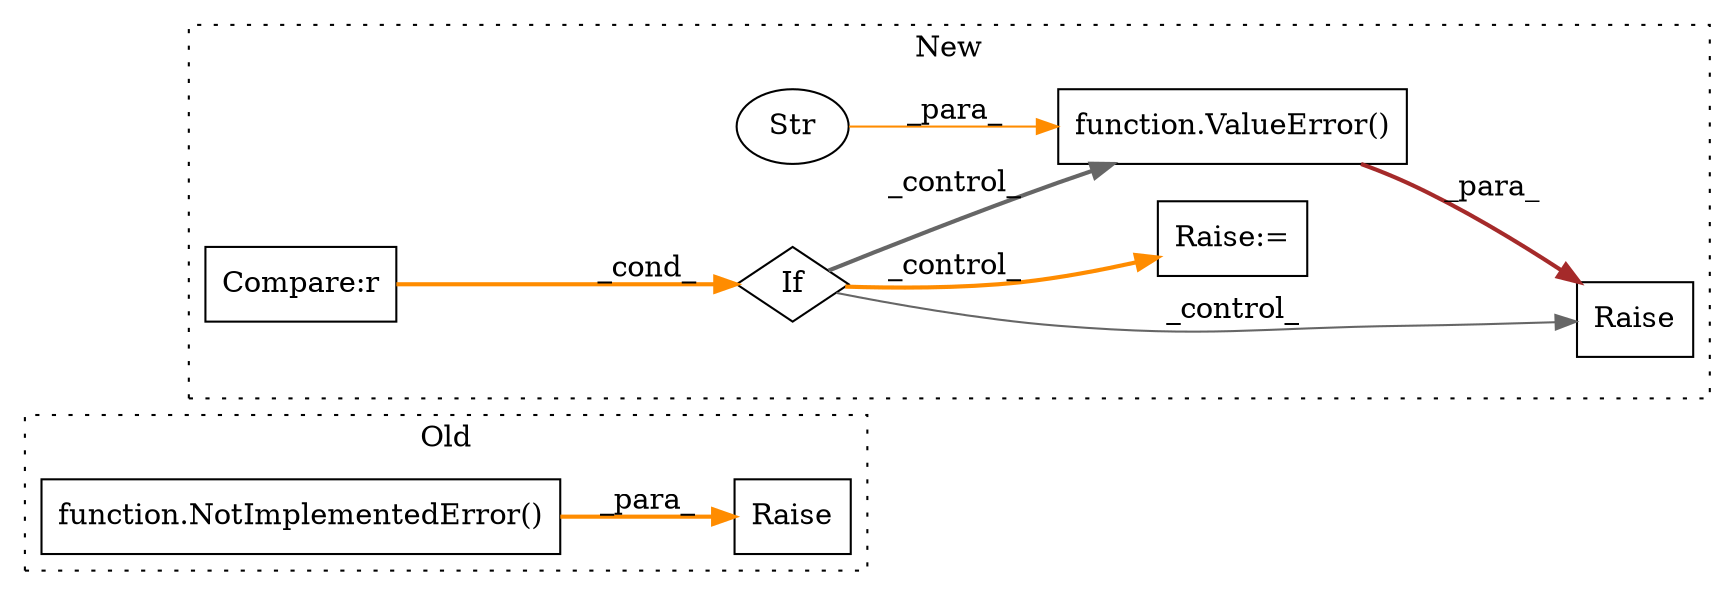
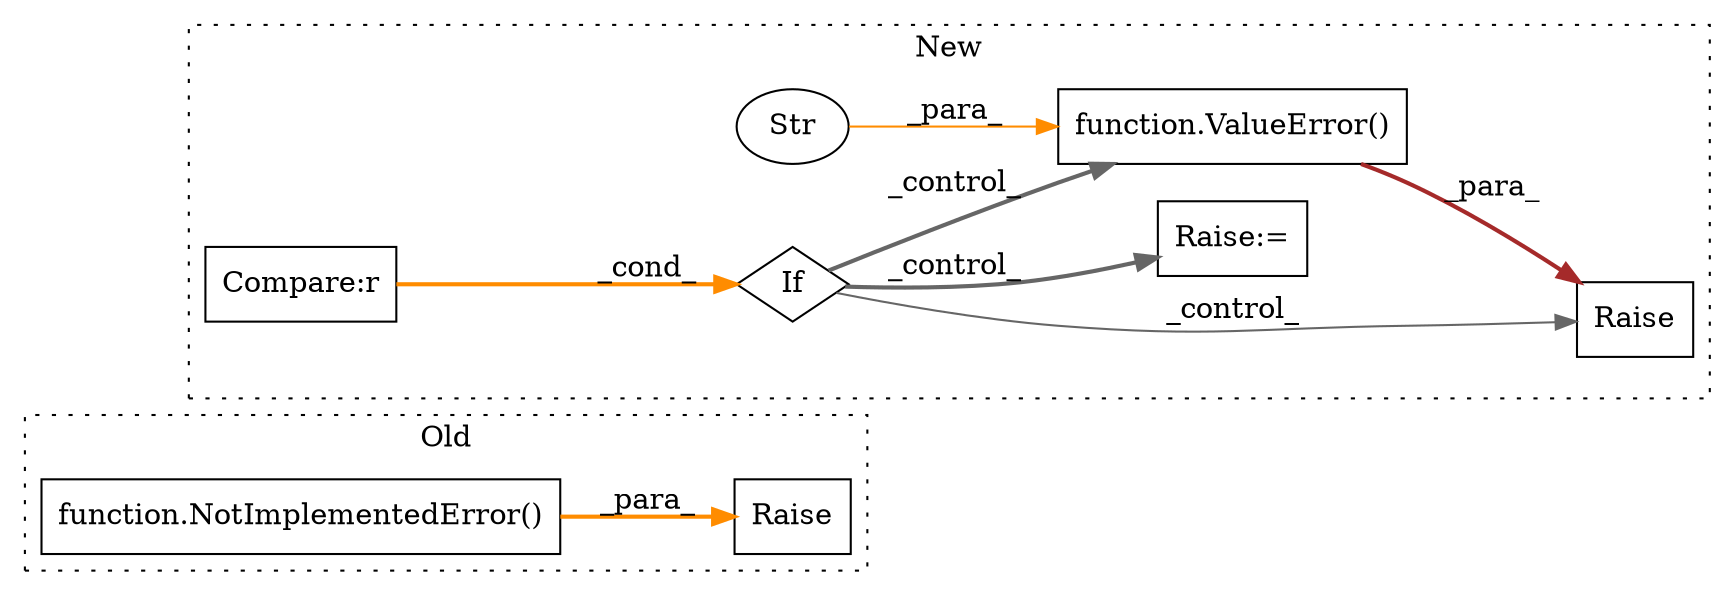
(992, 285) -> (992, 285)
